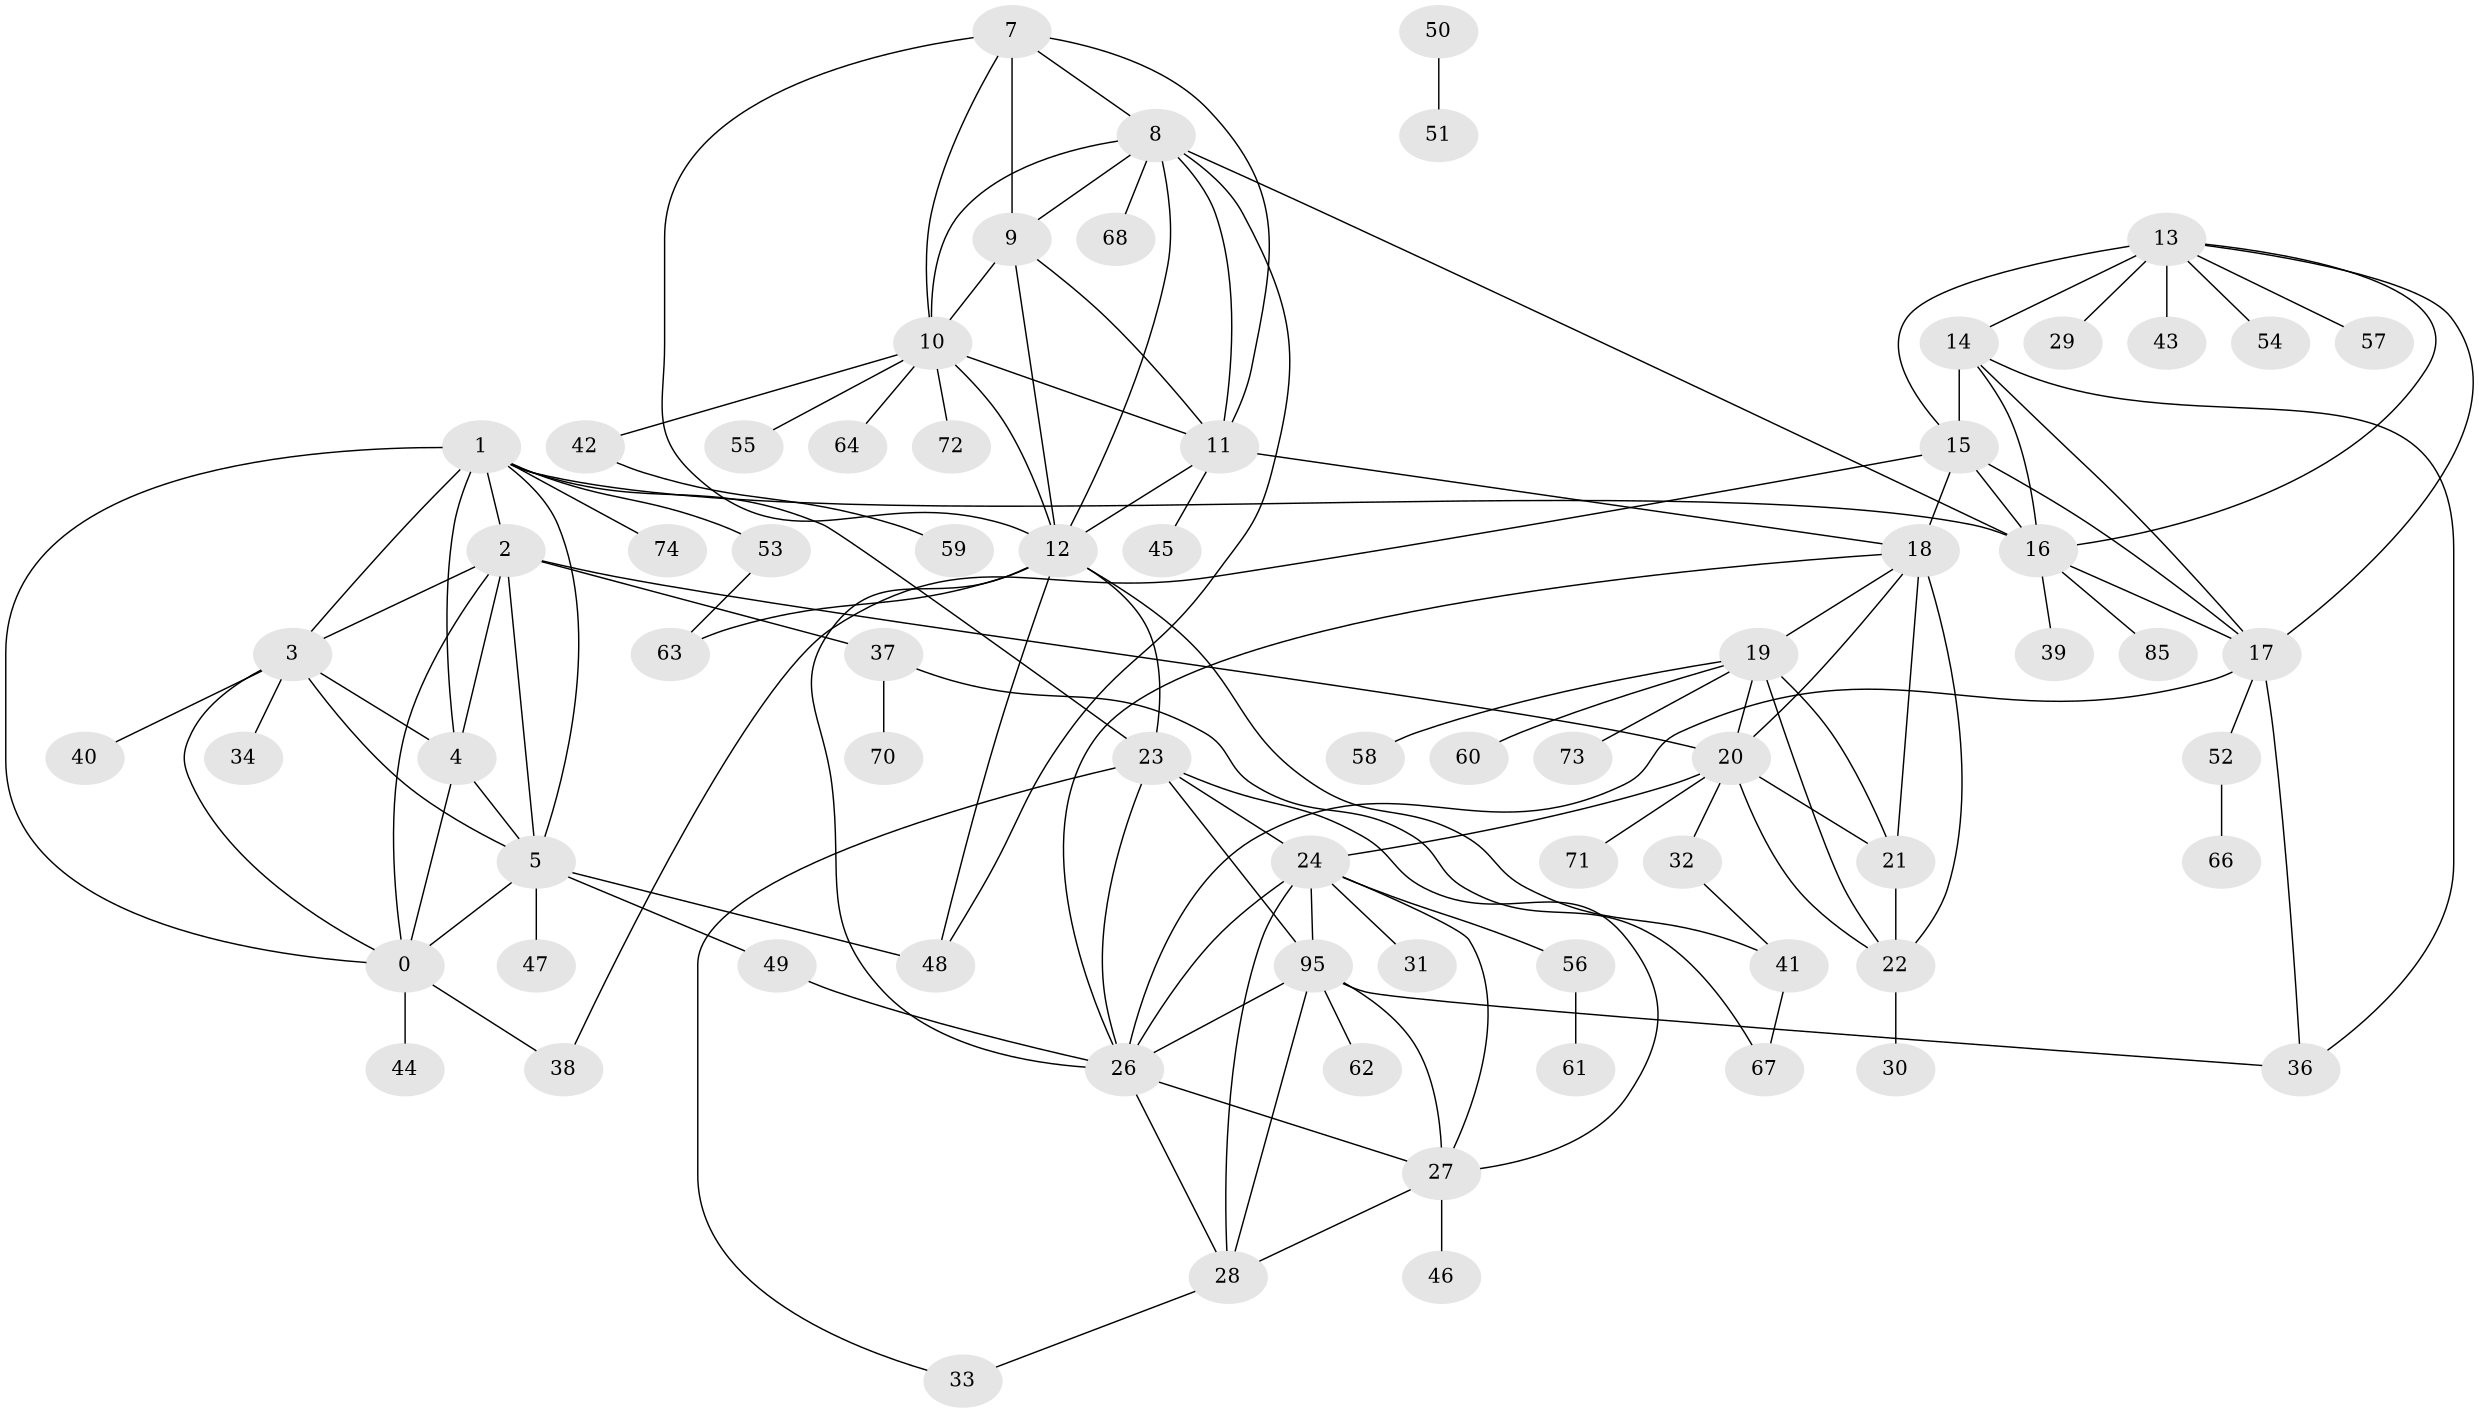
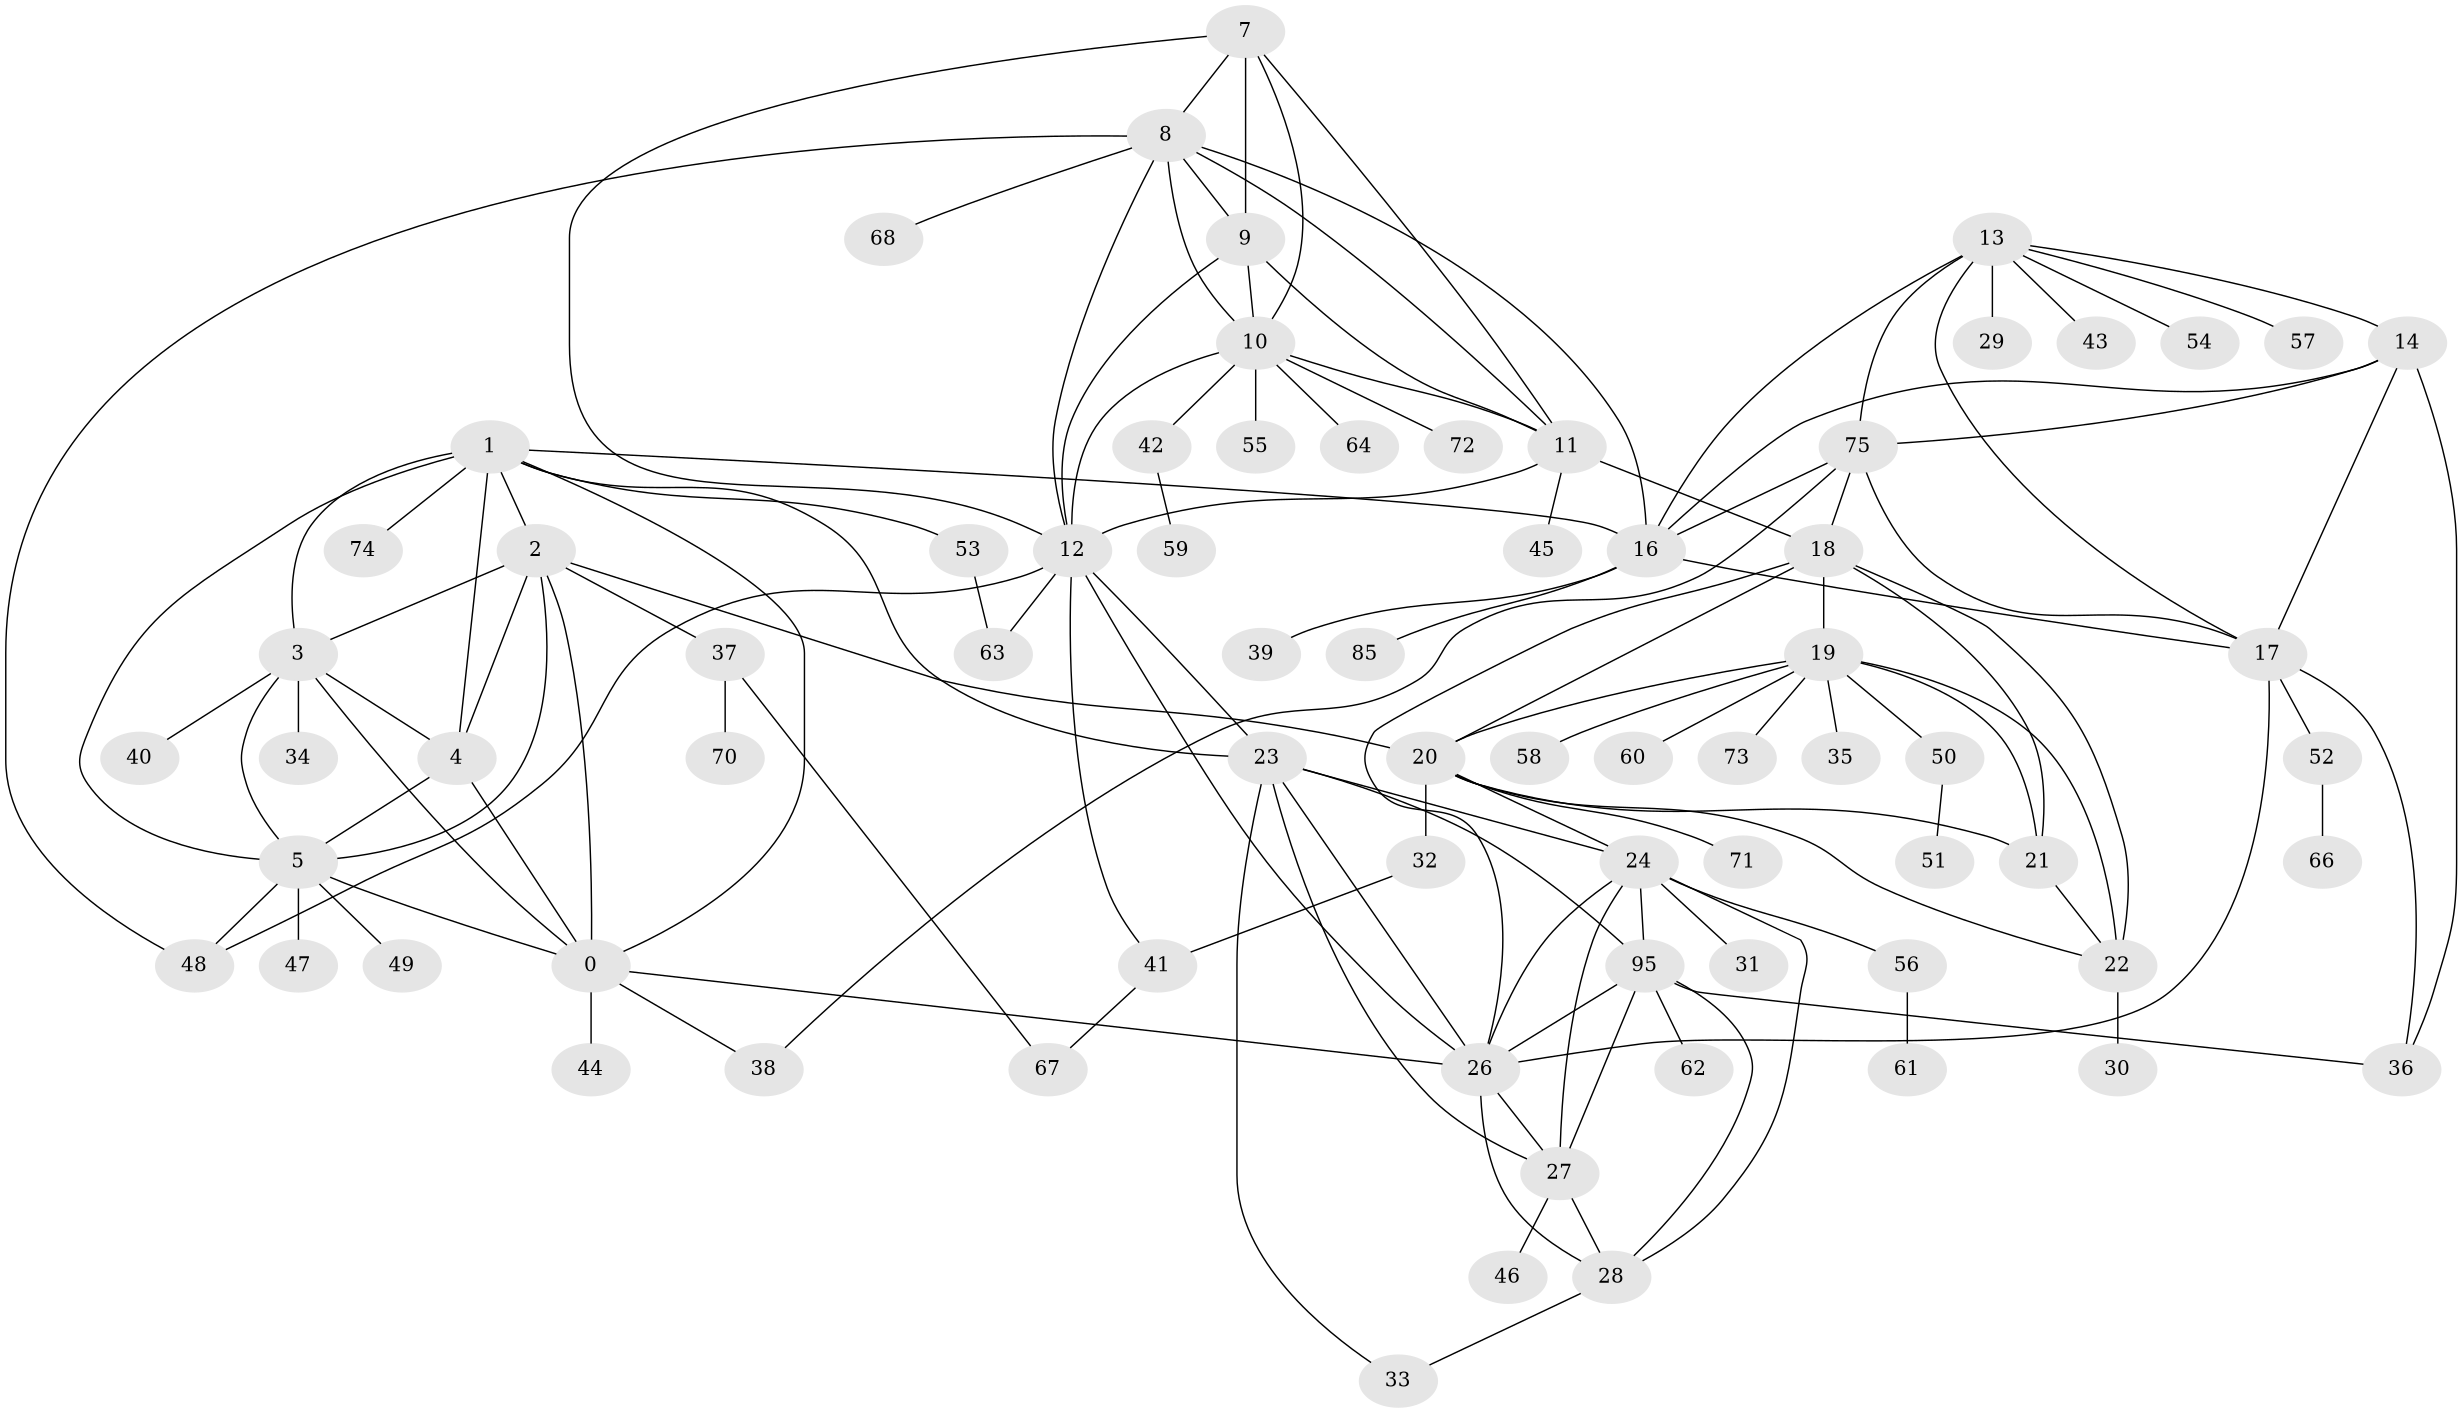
(1959, 447) -> (1858, 447)
none -> (1884, 706)
none -> (1841, 758)
(947, 1025) -> (1036, 1018)
